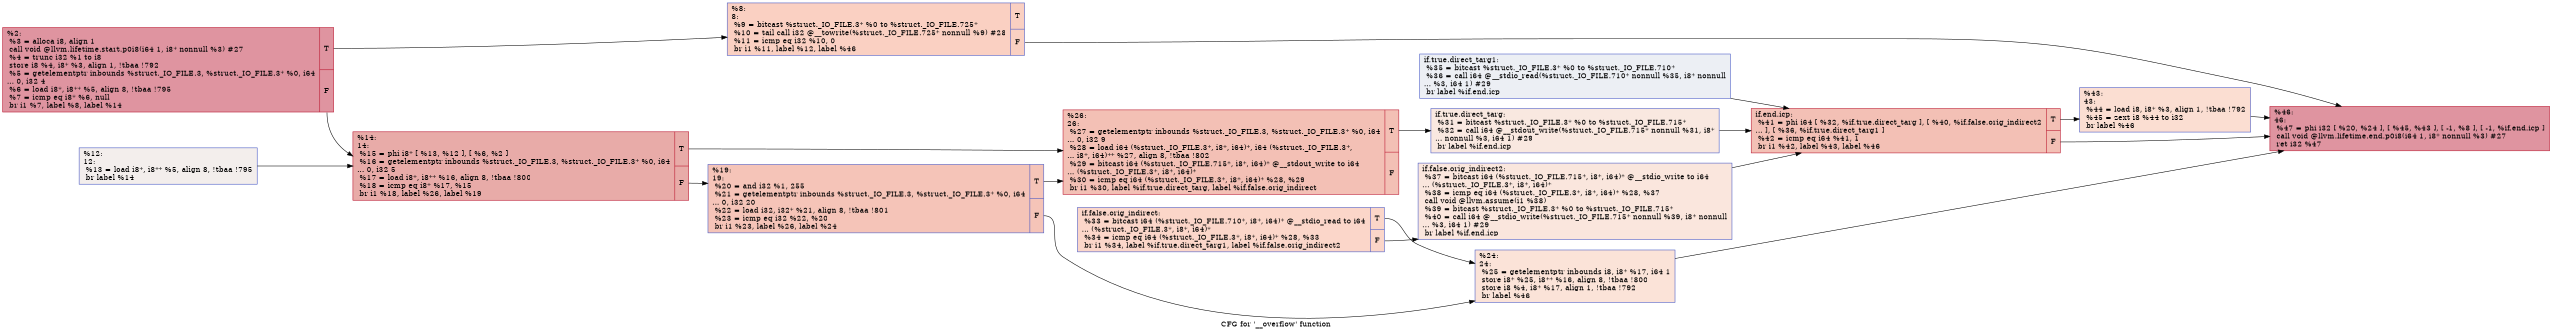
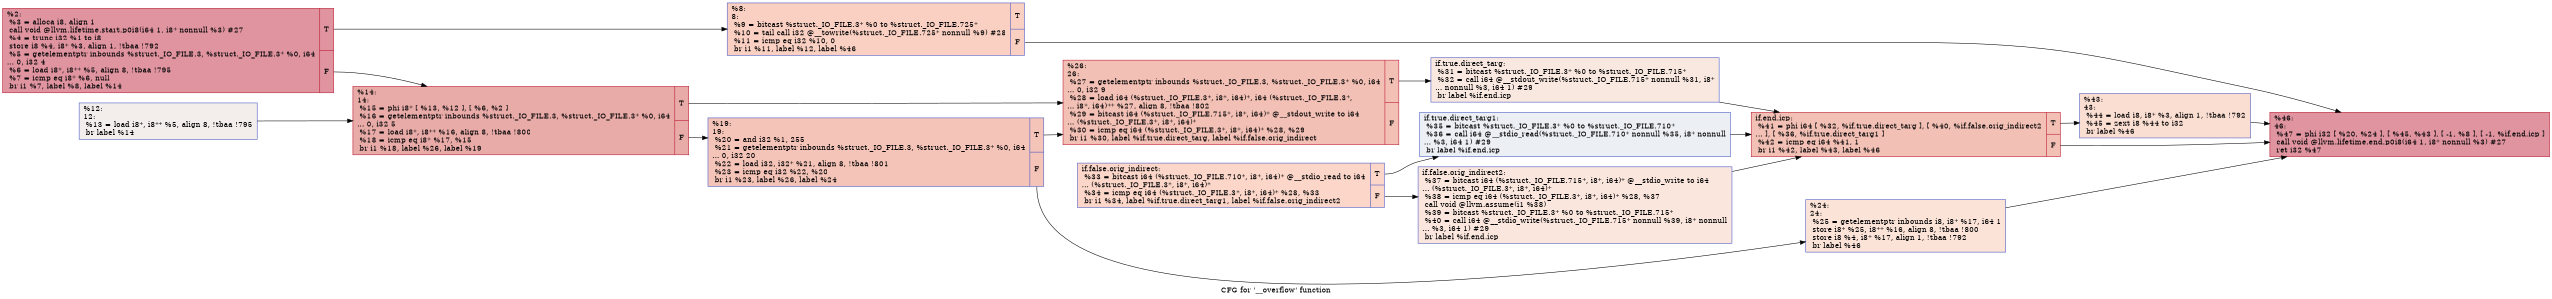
(1423, 247) -> (1409, 165)
